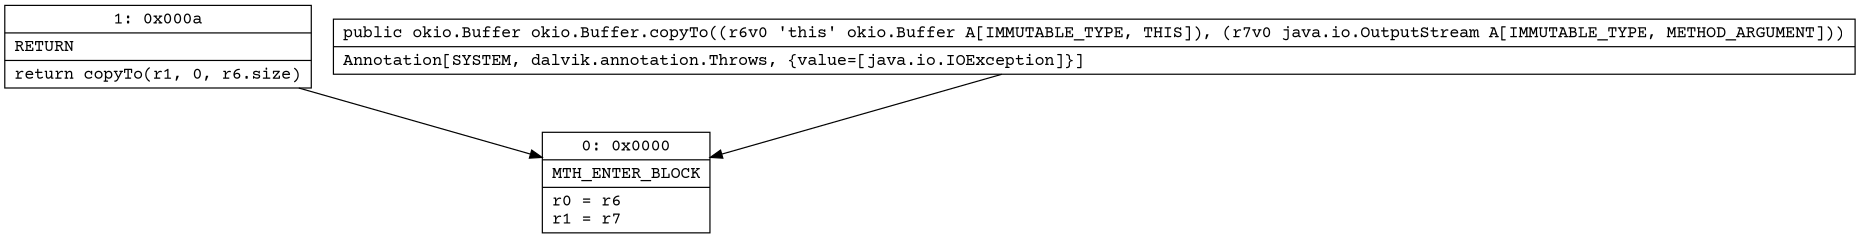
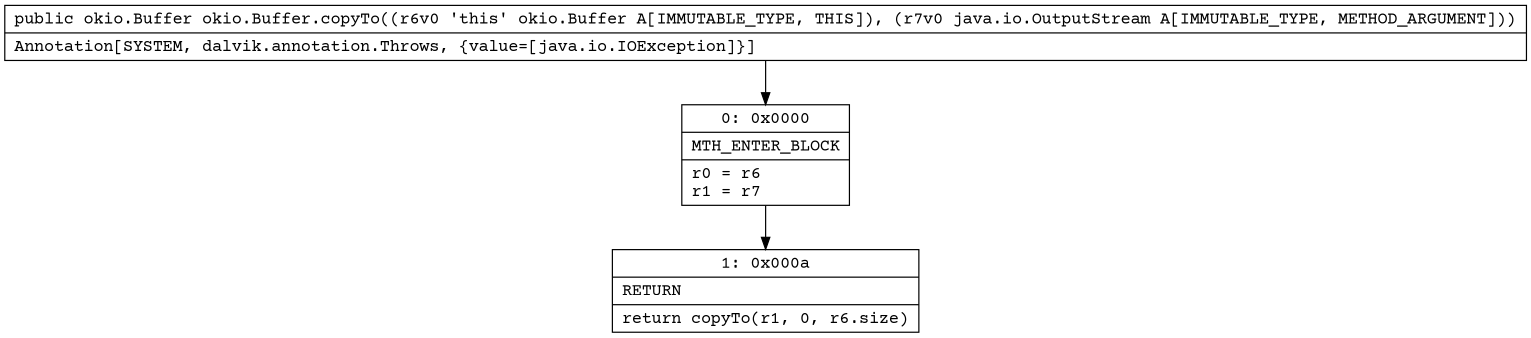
(415, 121) -> (766, 221)
